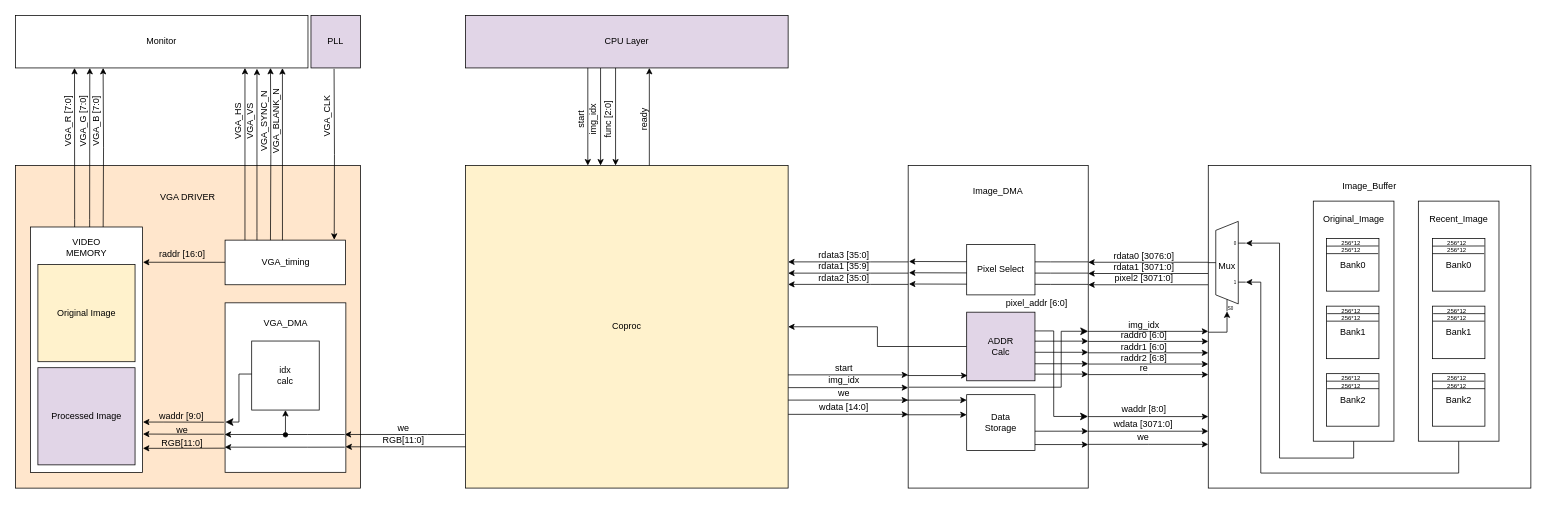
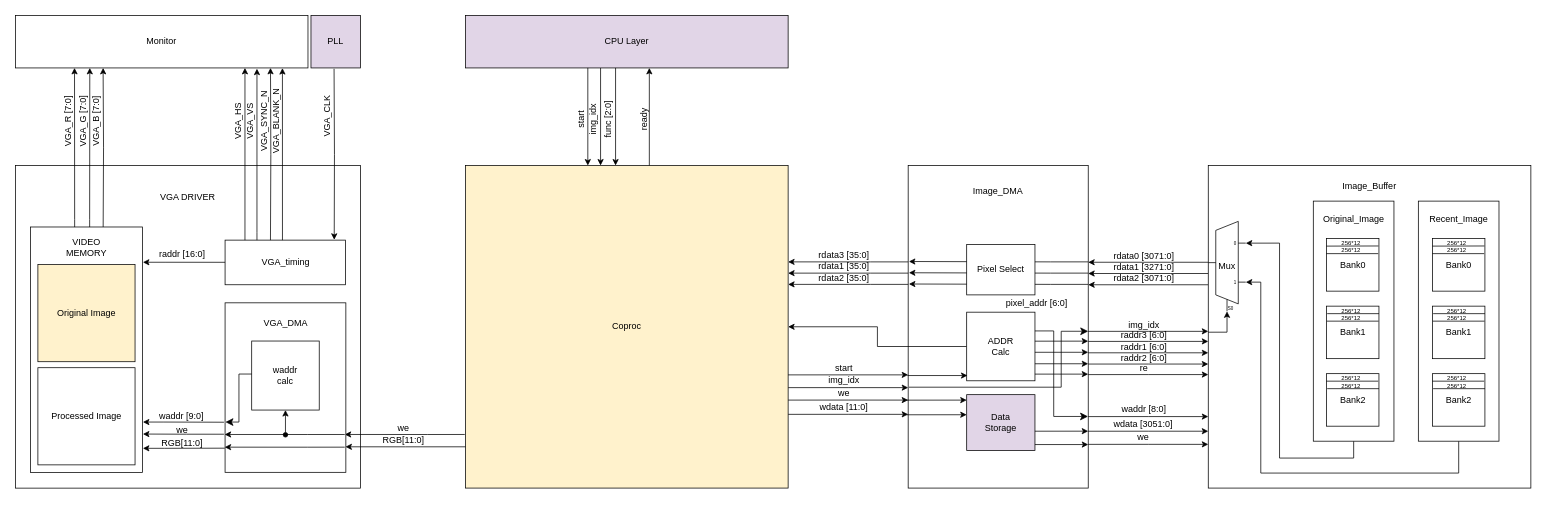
(1144, 256) -> (1144, 256)
(844, 267) -> (844, 267)
(1144, 267) -> (1144, 267)
(1144, 279) -> (1144, 279)
(188, 327) -> (188, 327)
(1144, 336) -> (1144, 336)
(1001, 346) -> (1001, 346)
(1144, 358) -> (1144, 358)
(285, 375) -> (285, 375)
(844, 408) -> (844, 408)
(86, 416) -> (86, 416)
(1001, 422) -> (1001, 422)
(1143, 424) -> (1143, 424)
